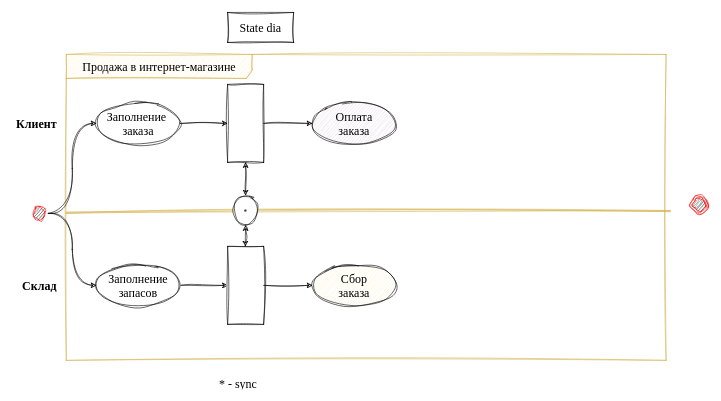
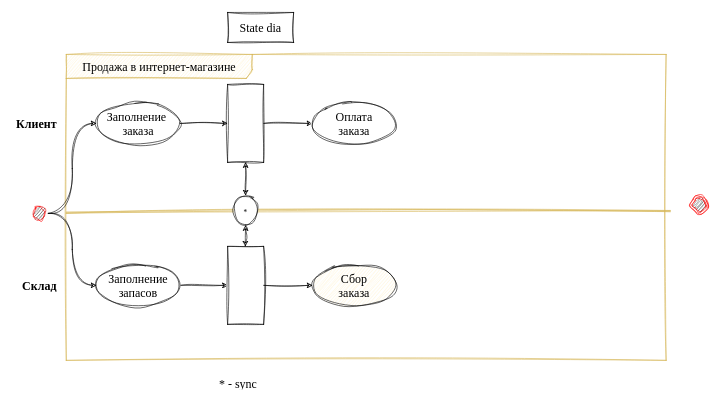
(354, 123) -> (354, 123)
